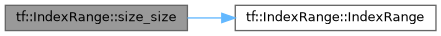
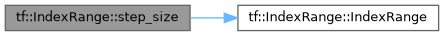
(96, 18) -> (98, 18)
